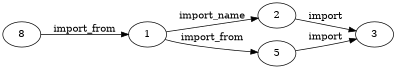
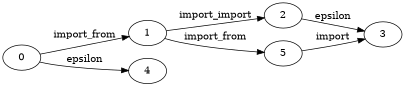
(212, 16) -> (215, 15)
(326, 17) -> (333, 17)
(22, 34) -> (22, 58)
none -> (148, 71)
